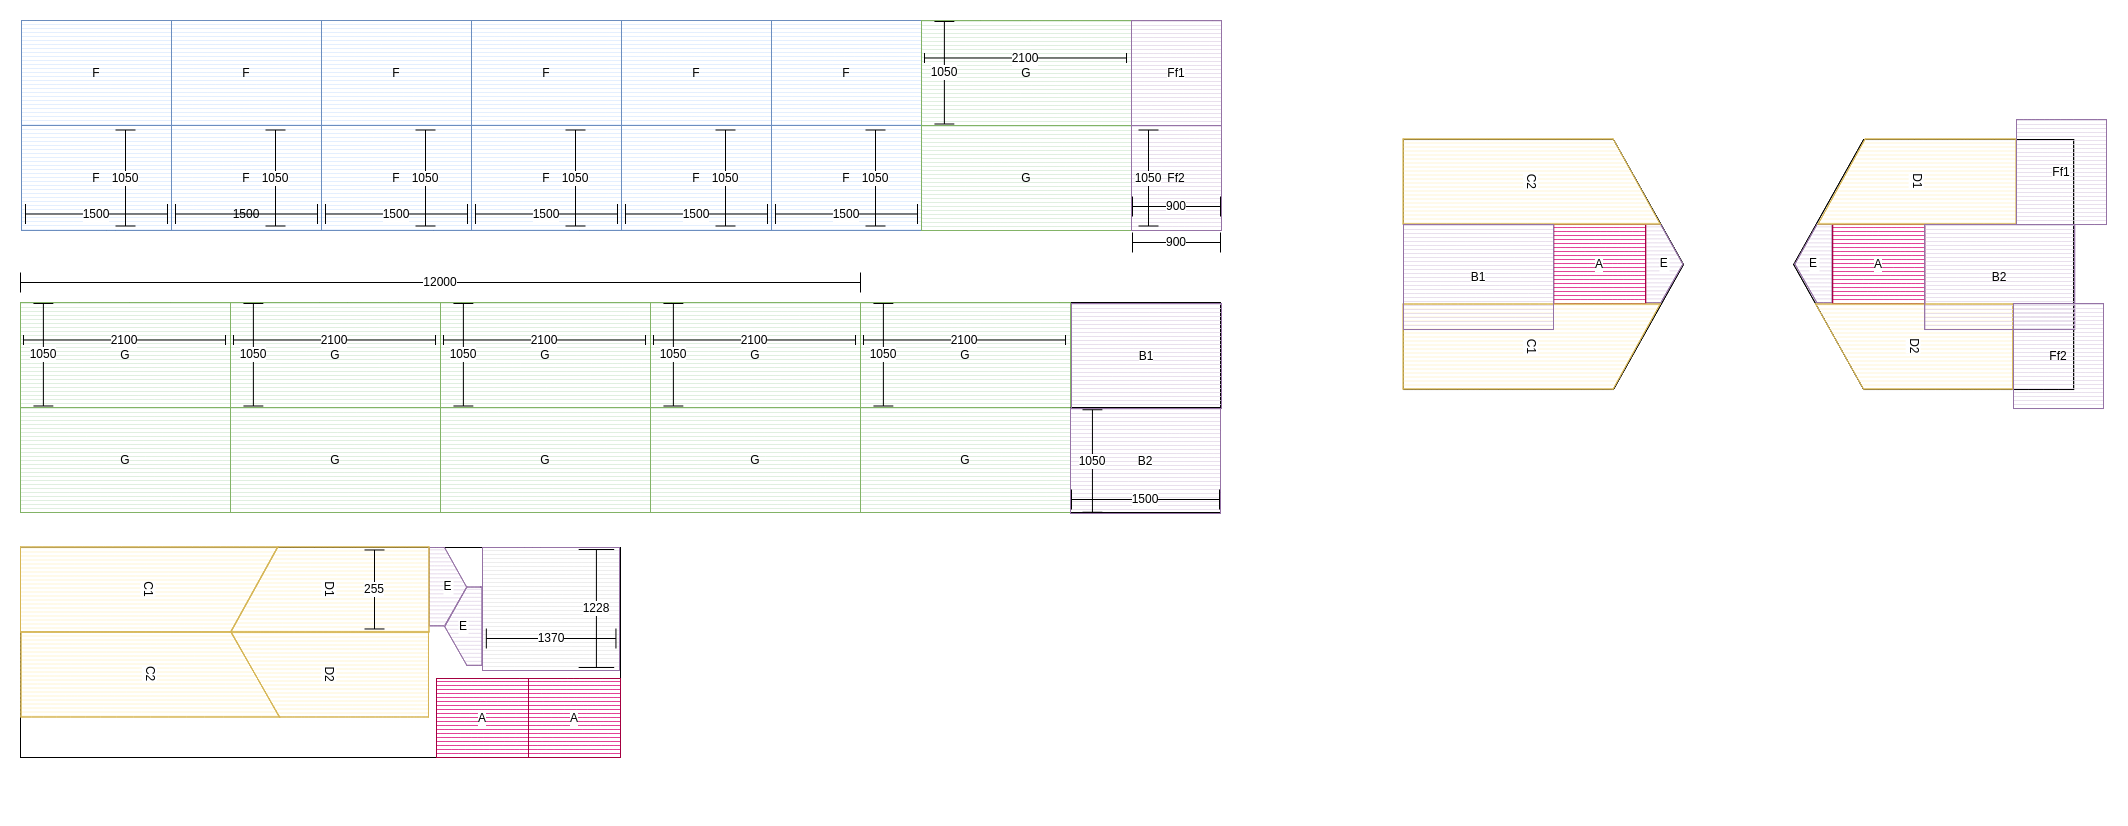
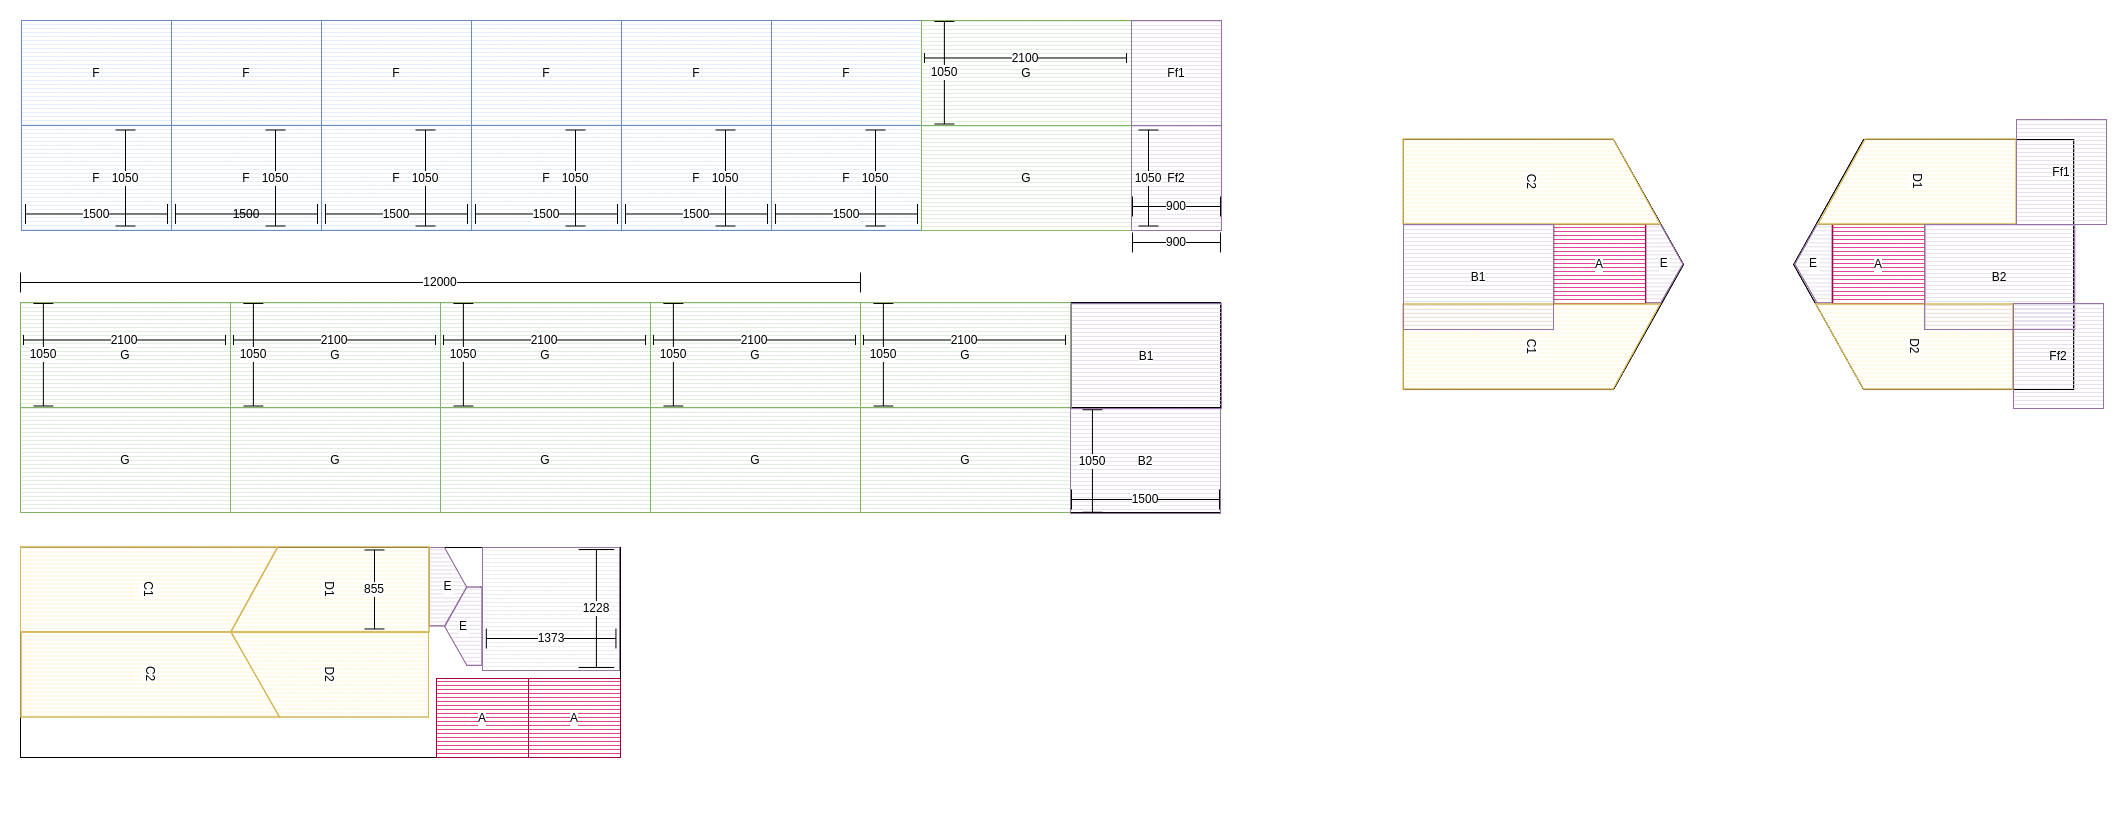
(375, 590) -> (375, 590)
(552, 639) -> (552, 639)
